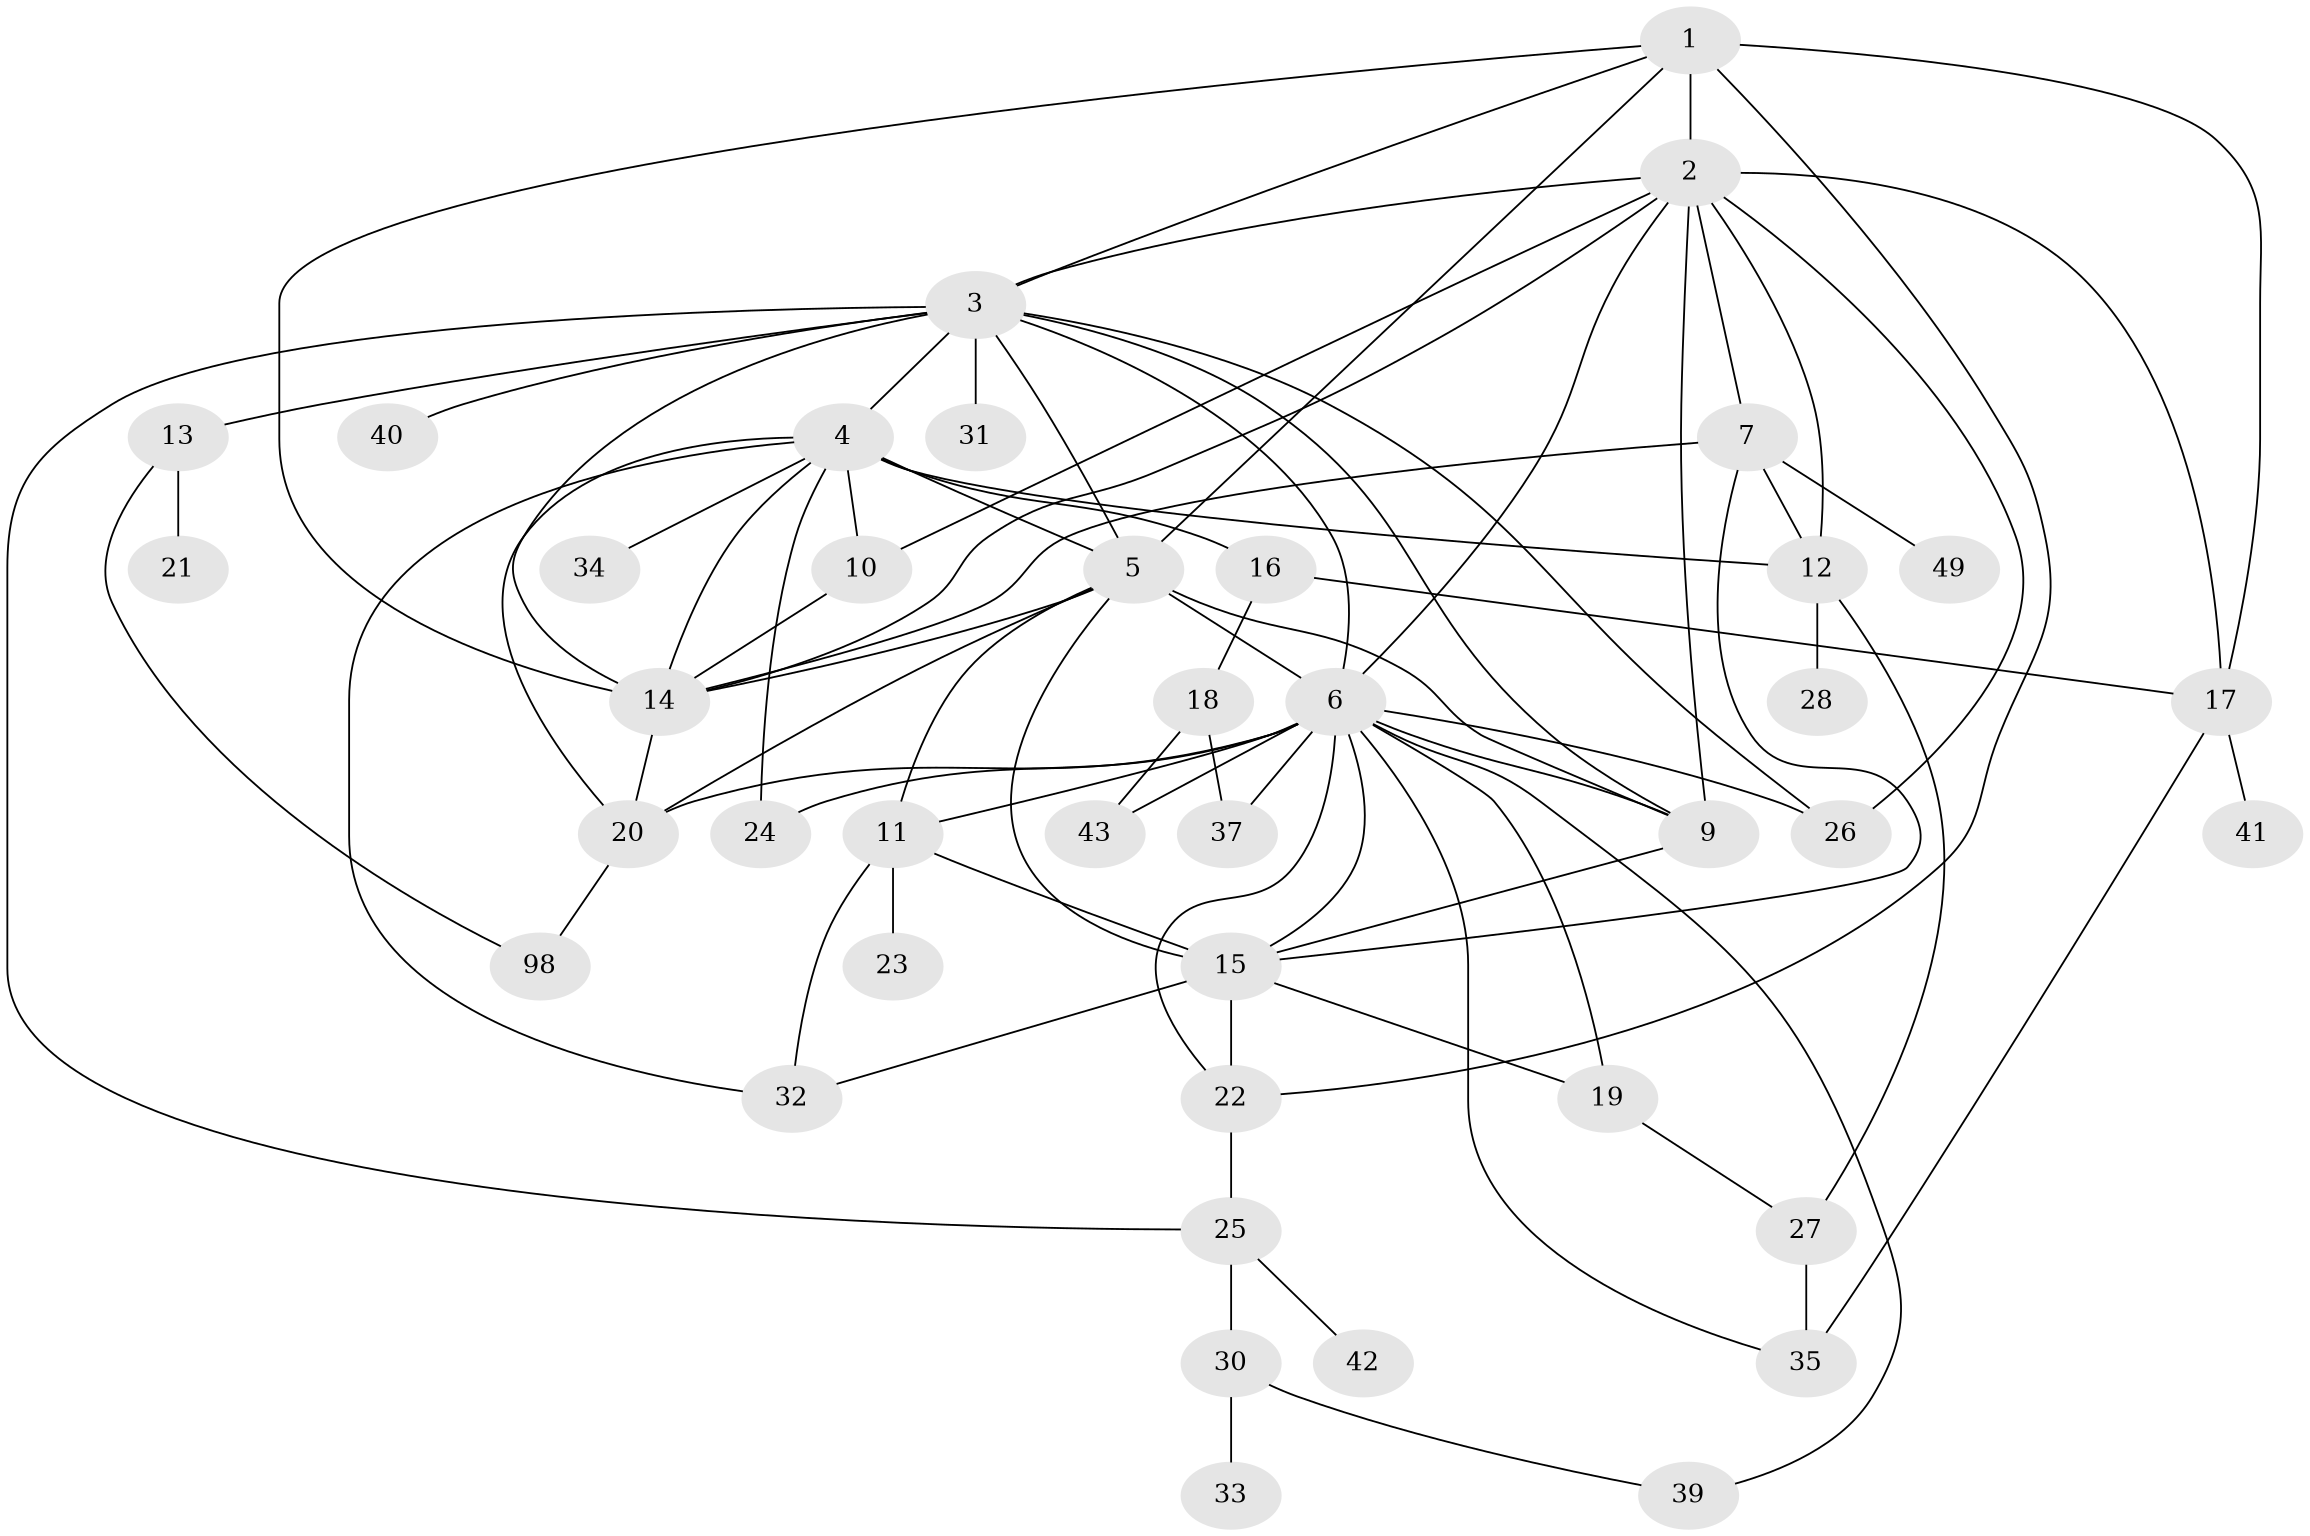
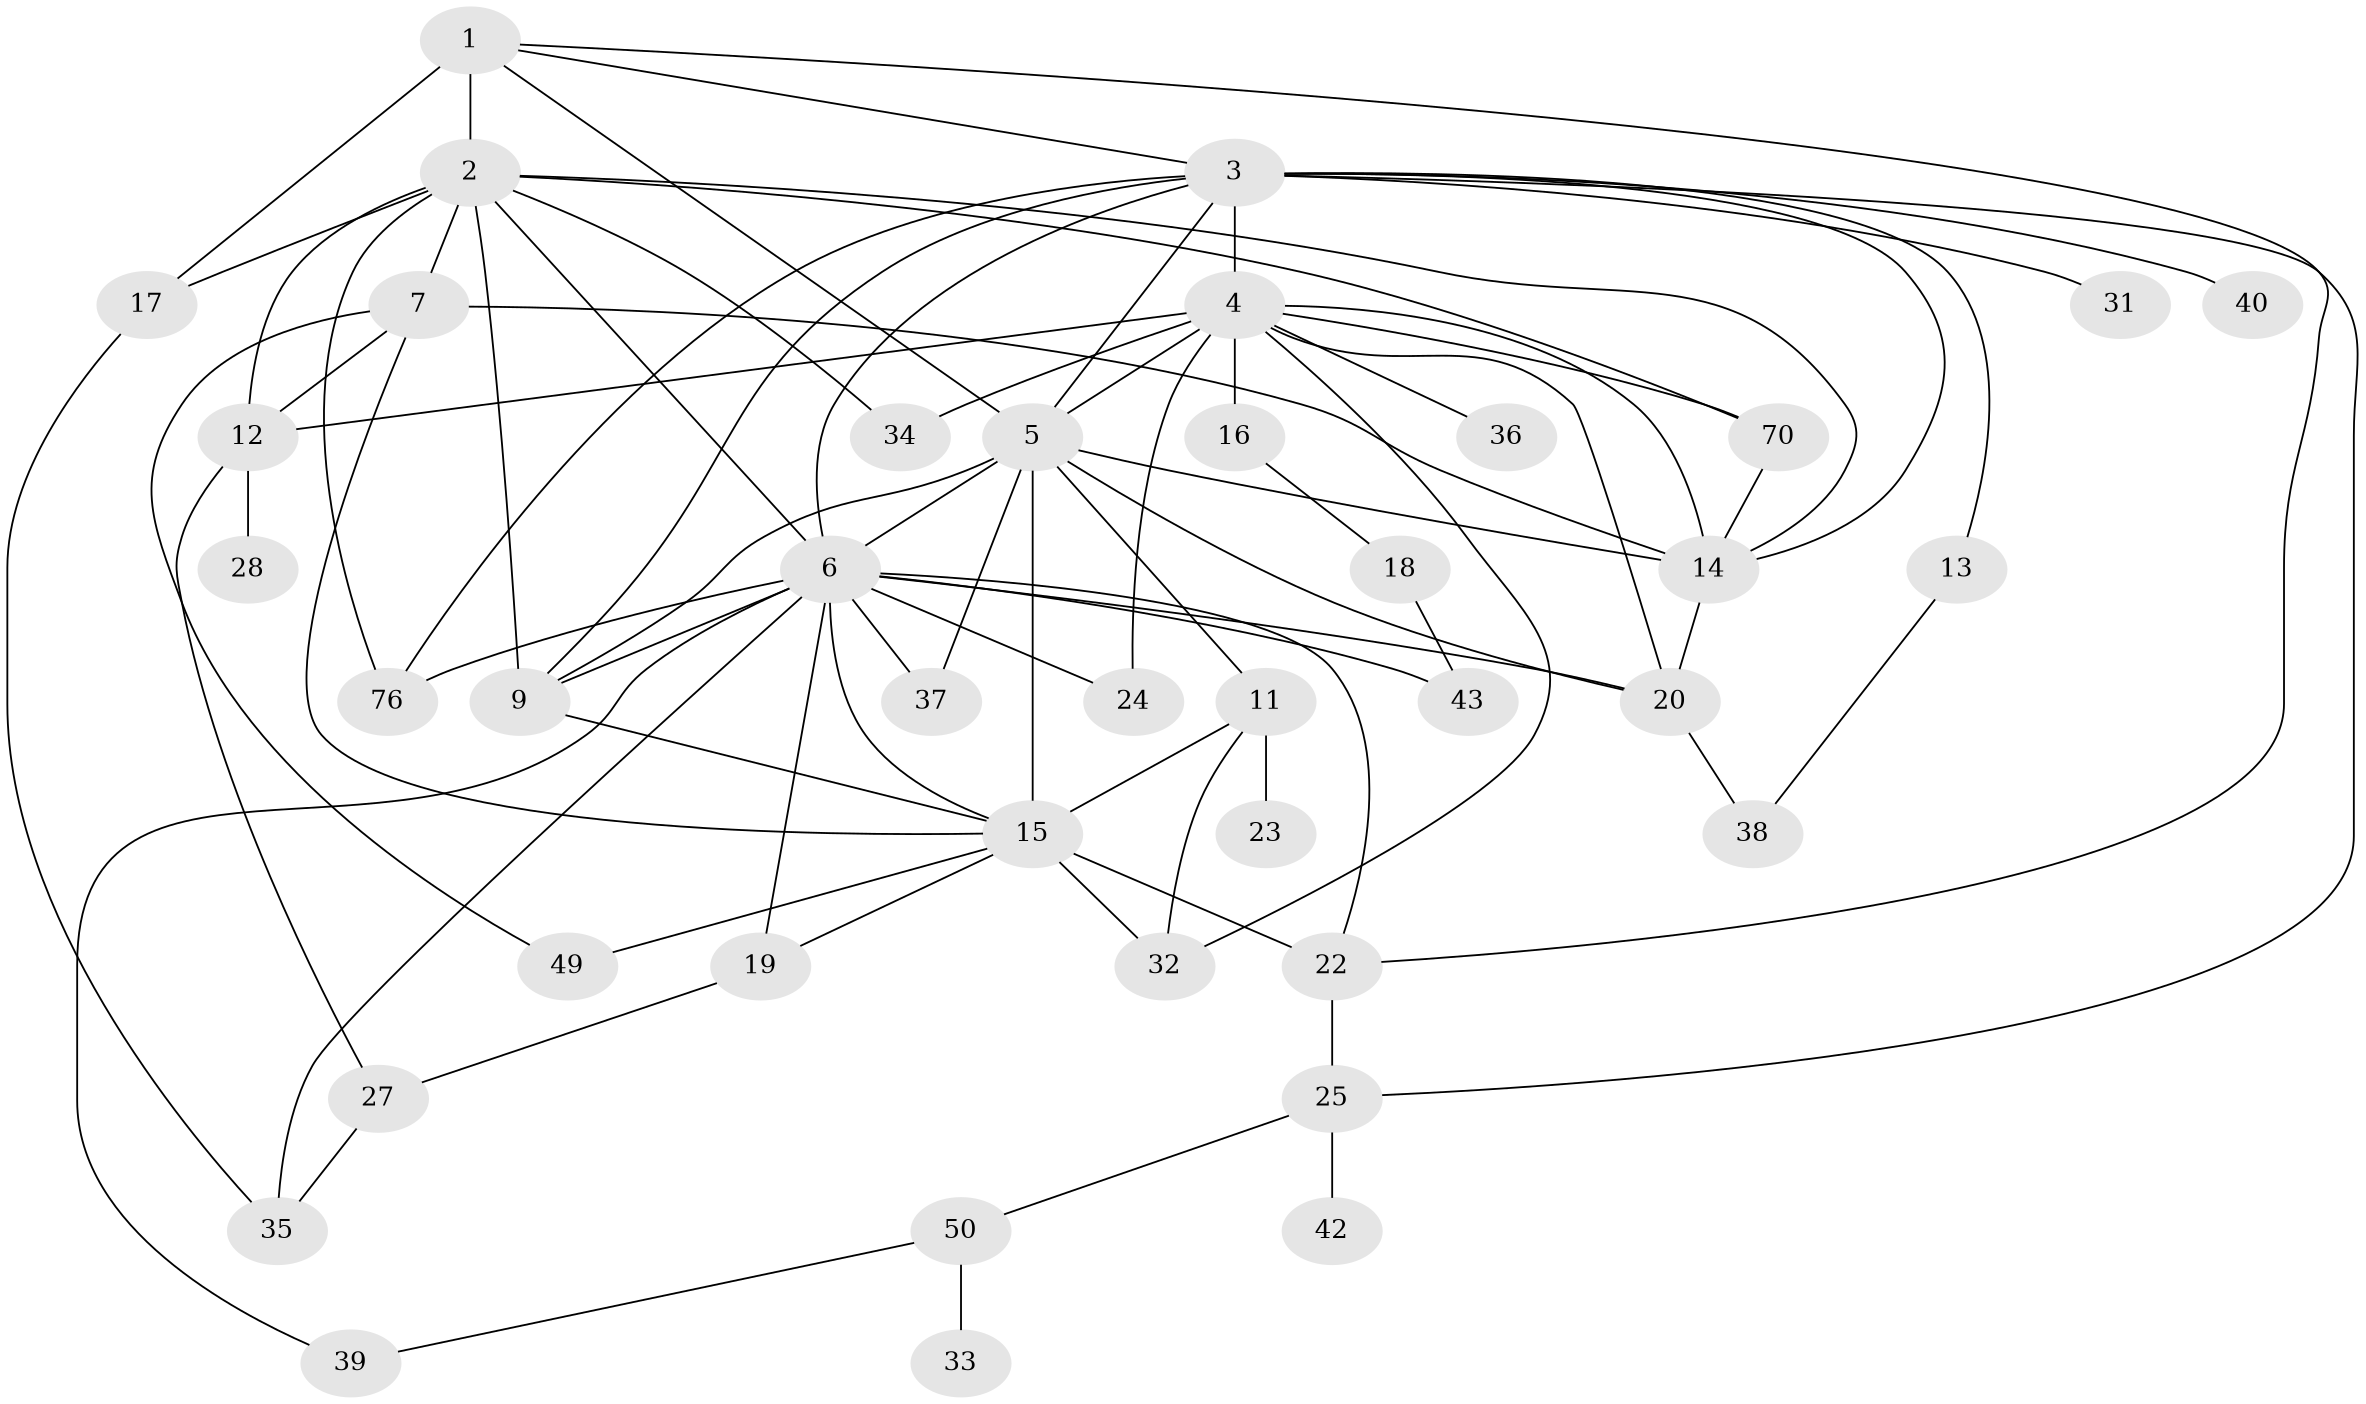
(655, 163) -> none
(1325, 215) -> (703, 283)
none -> (1507, 437)
(178, 570) -> none
(862, 570) -> (1779, 437)
(1744, 636) -> none
(1120, 777) -> none
(1218, 781) -> (984, 564)
(1841, 834) -> (388, 702)
(2253, 834) -> none
none -> (800, 900)
(540, 967) -> (1753, 834)
(1231, 1363) -> (961, 1231)
